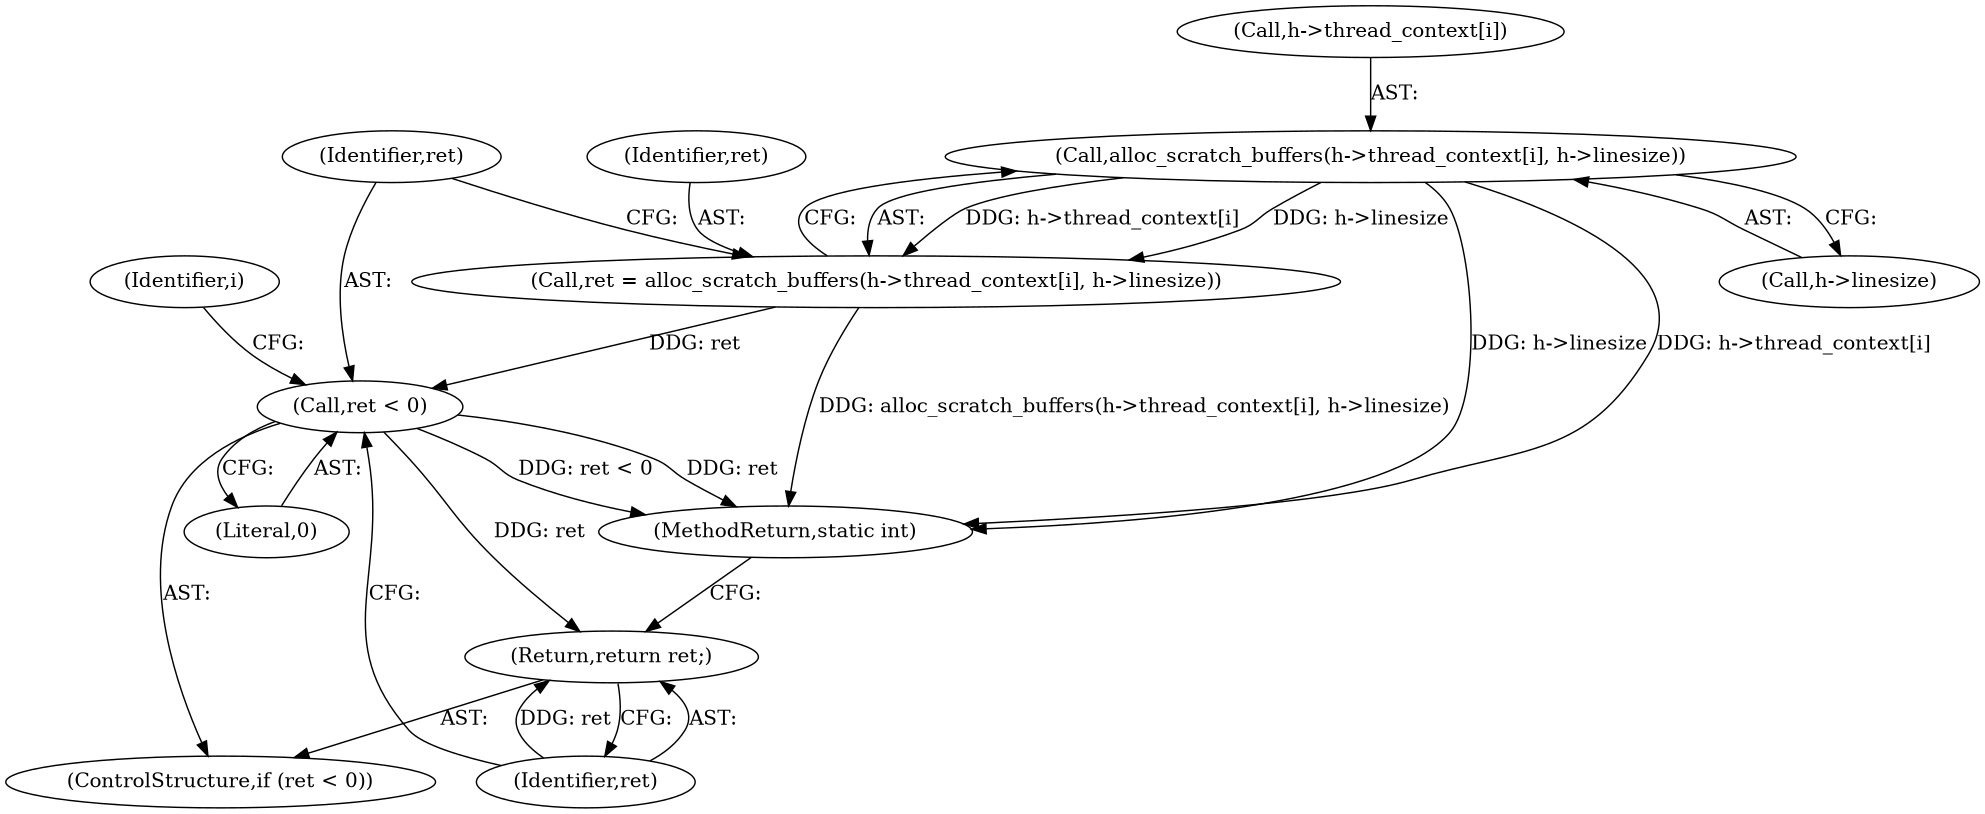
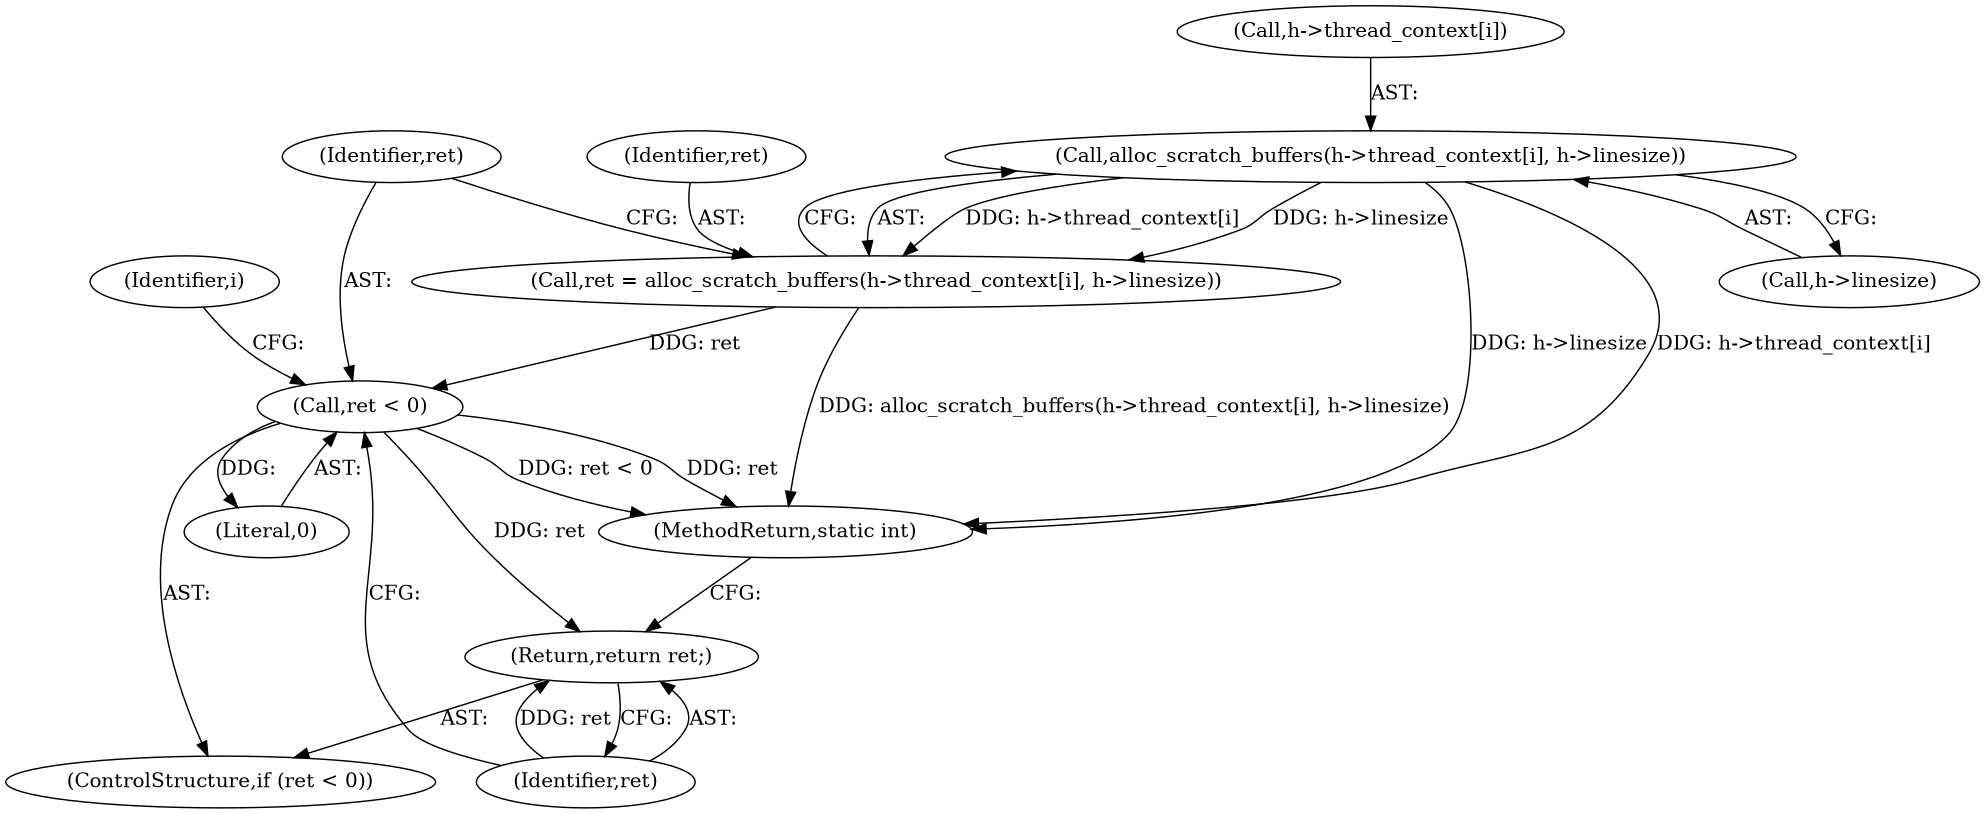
(252, 469) -> (252, 469)
